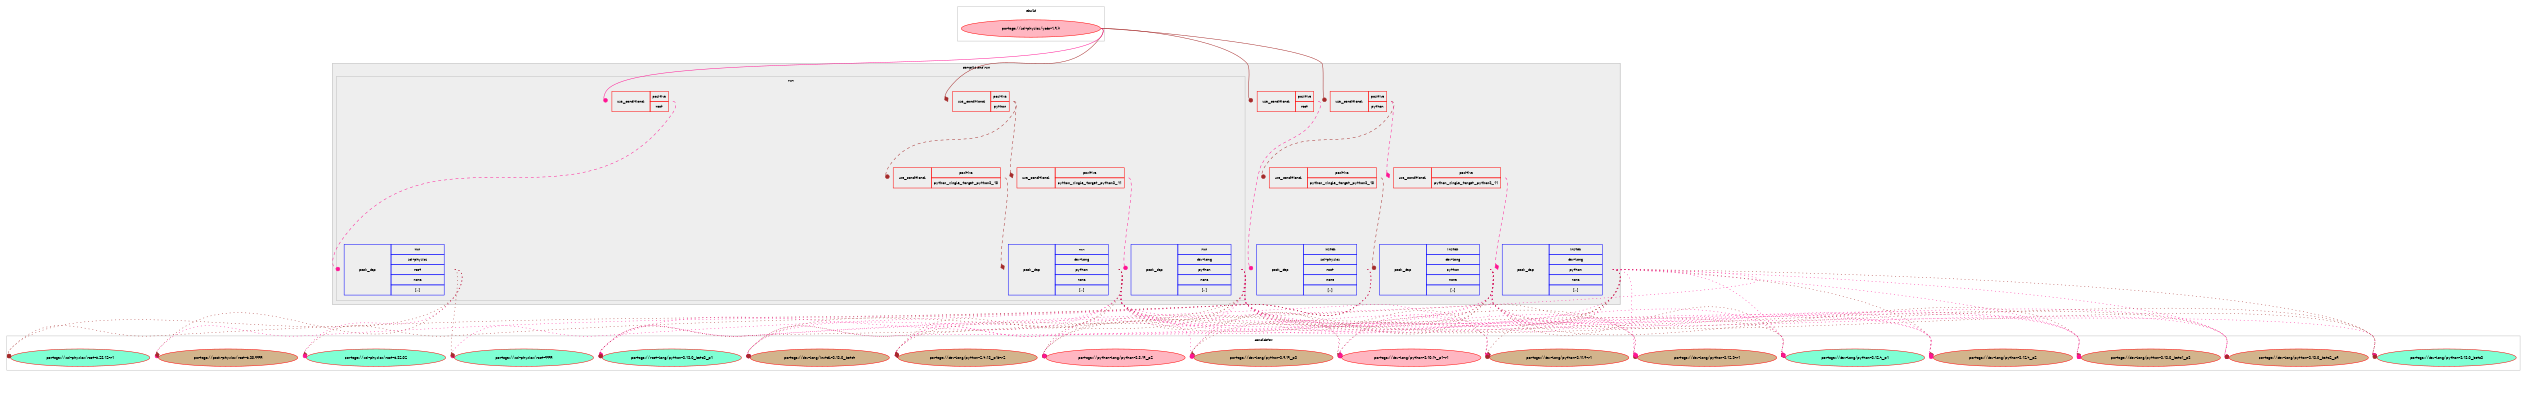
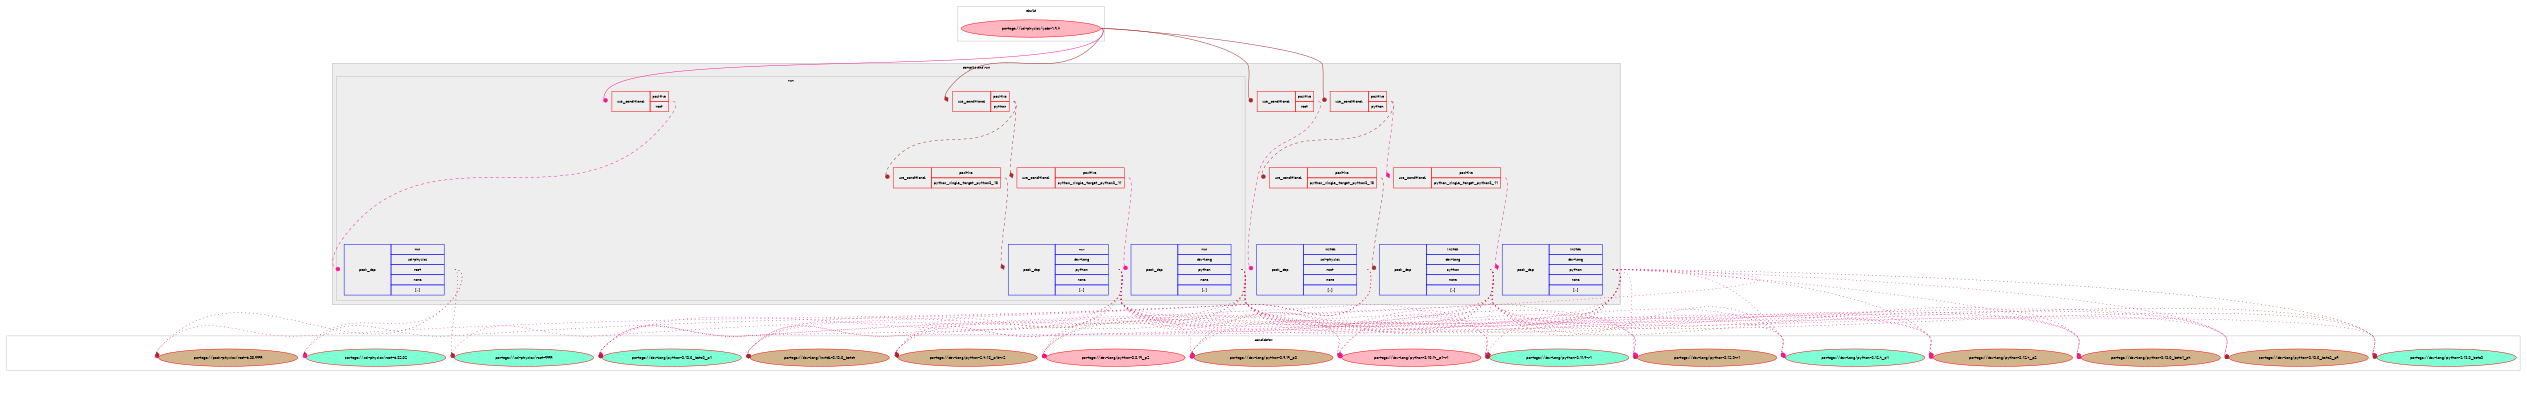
(80, 358) -> none
(672, 358) -> (672, 358)
(1116, 358) -> (1116, 358)
(1559, 358) -> (1559, 358)
(2151, 358) -> (2151, 358)
